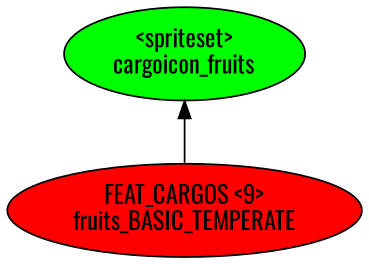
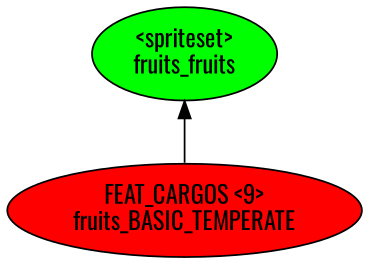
(185, 54) -> (185, 54)
